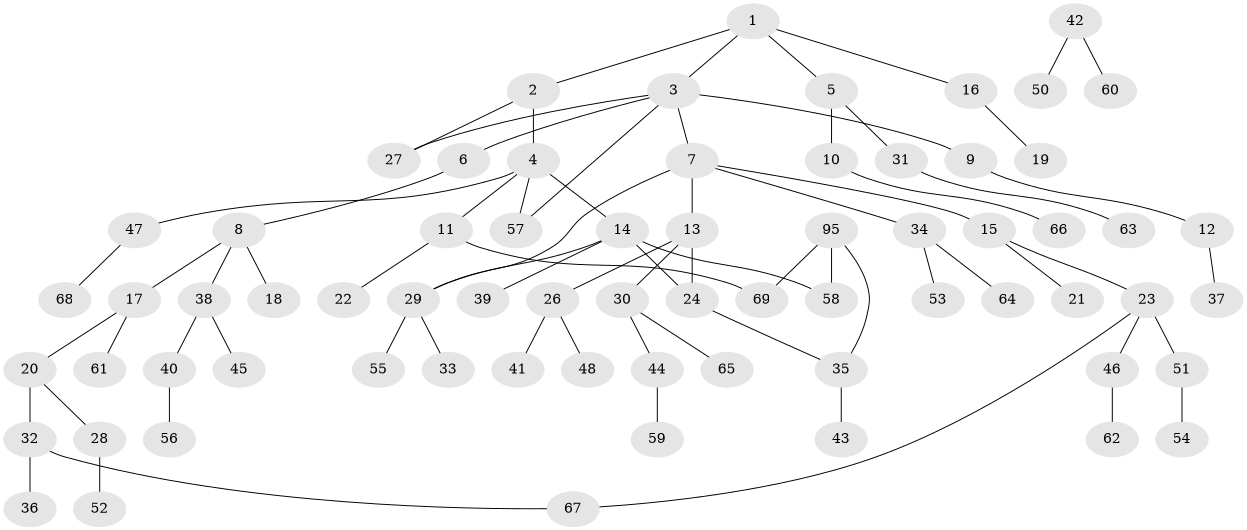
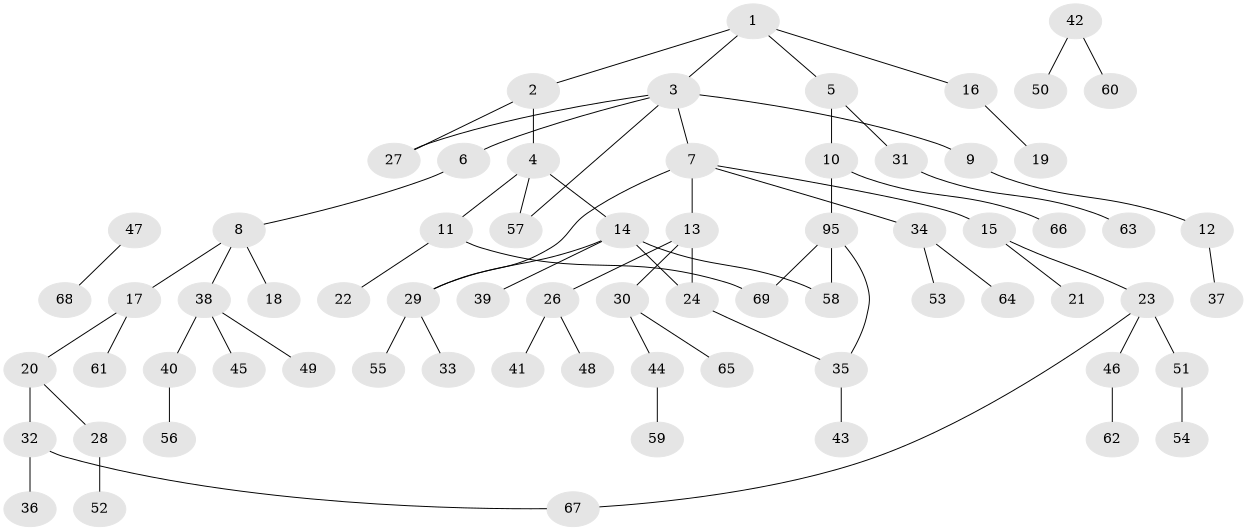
none -> (832, 196)
(328, 201) -> none
none -> (309, 370)
